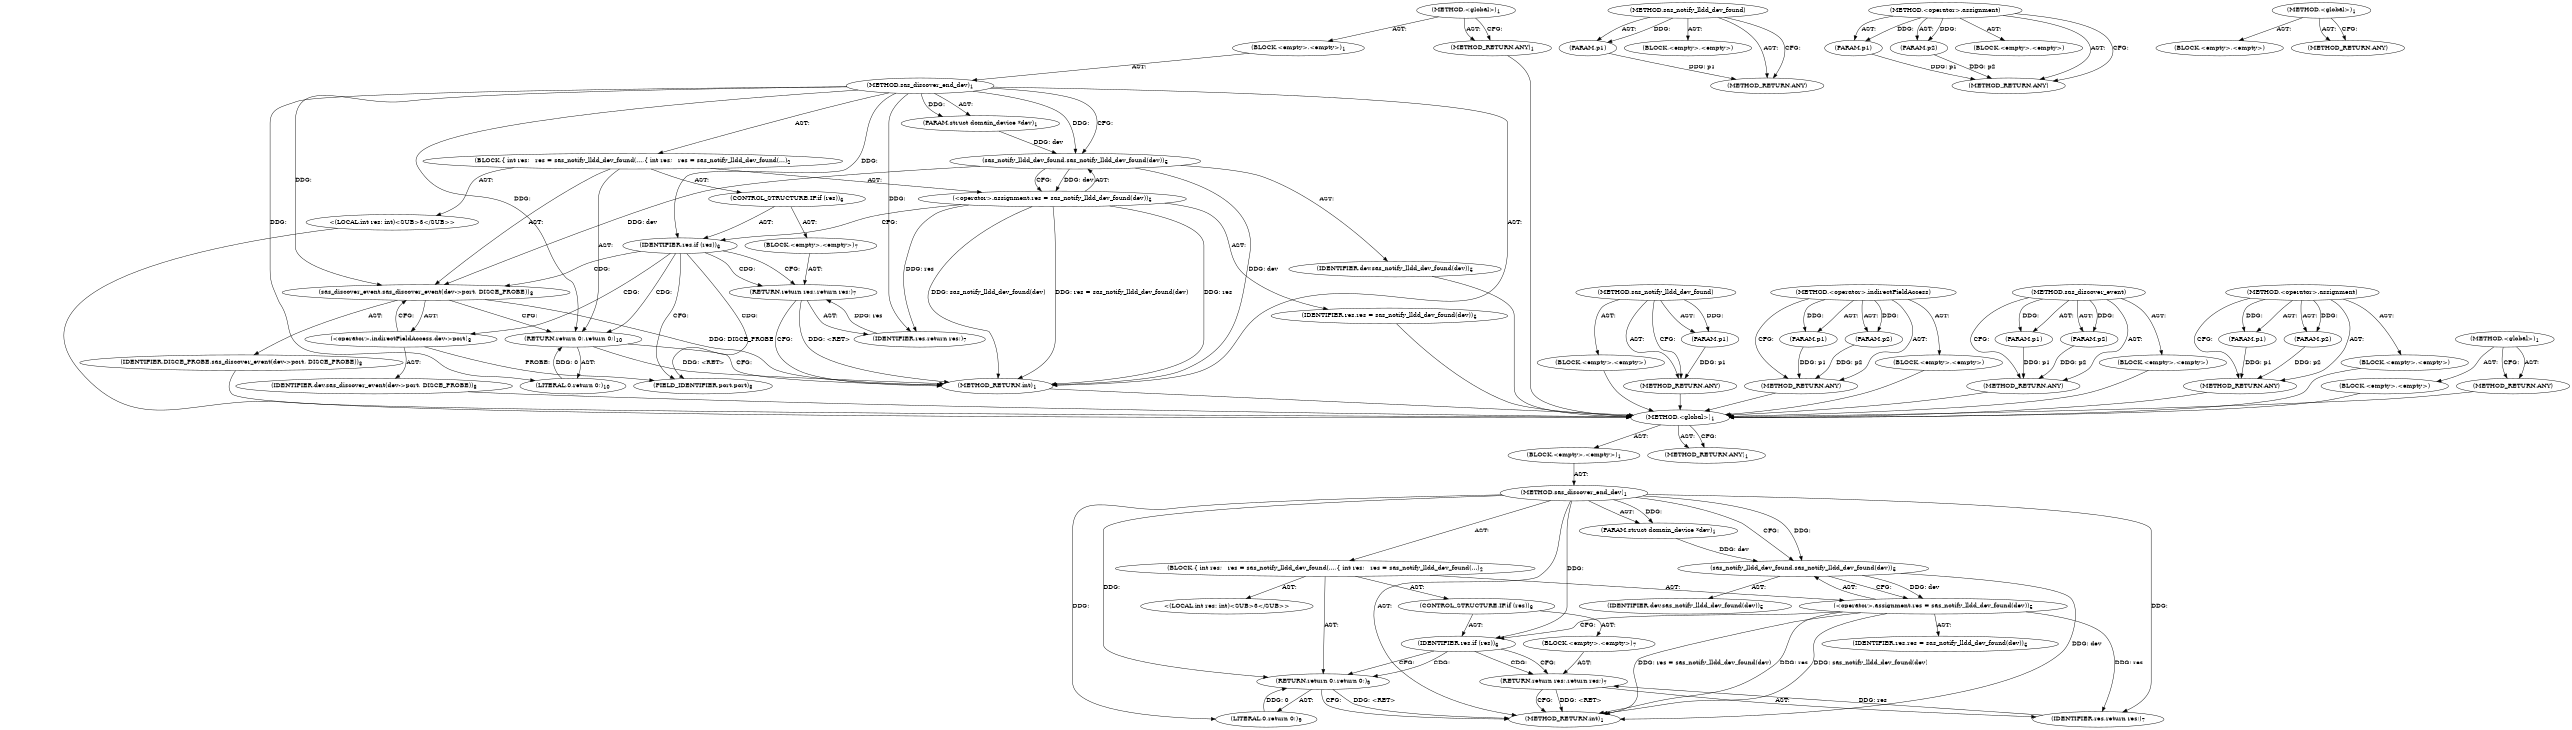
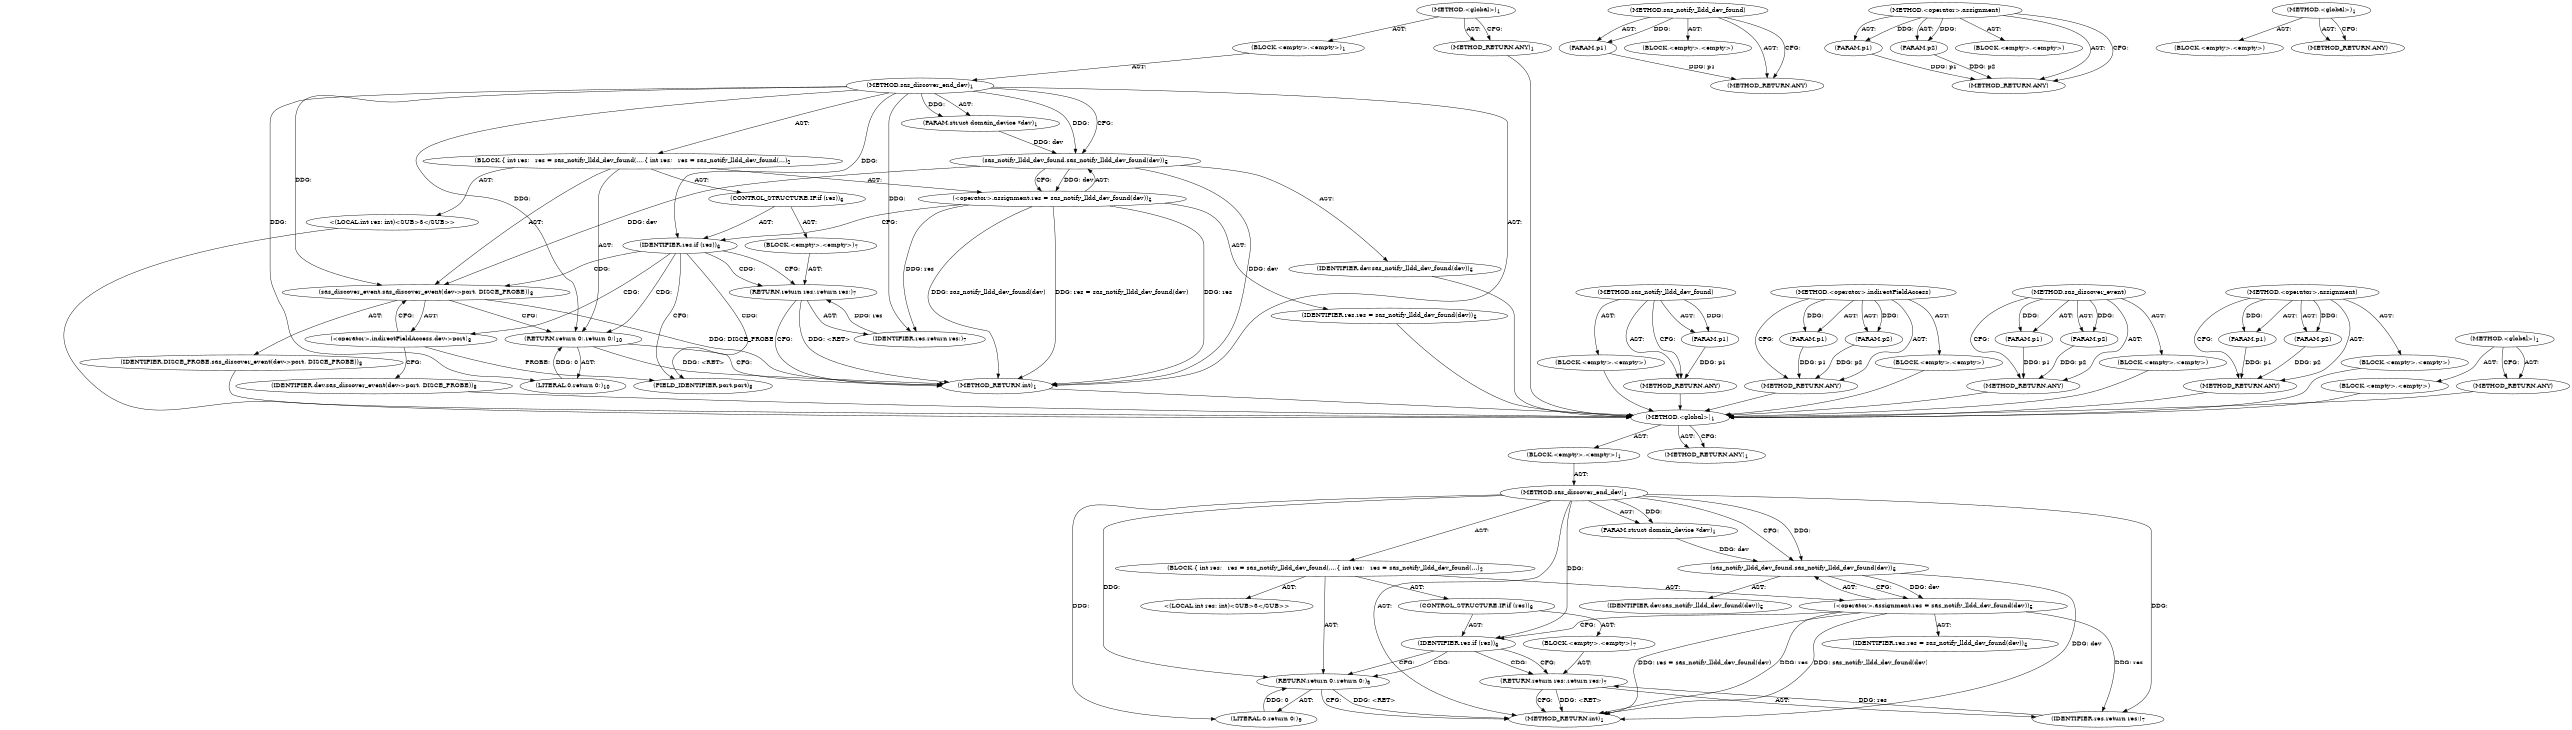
(415, 363) -> (415, 363)
